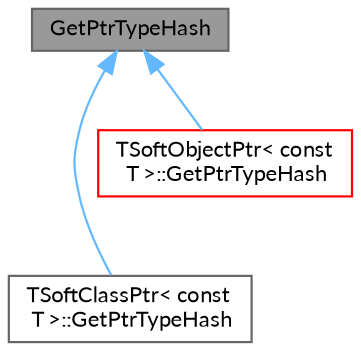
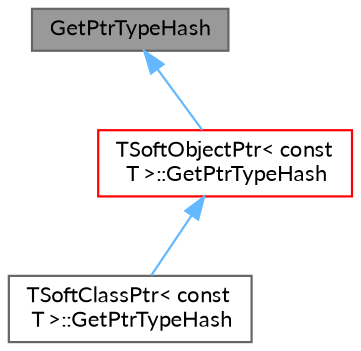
(75, 173) -> (171, 246)
